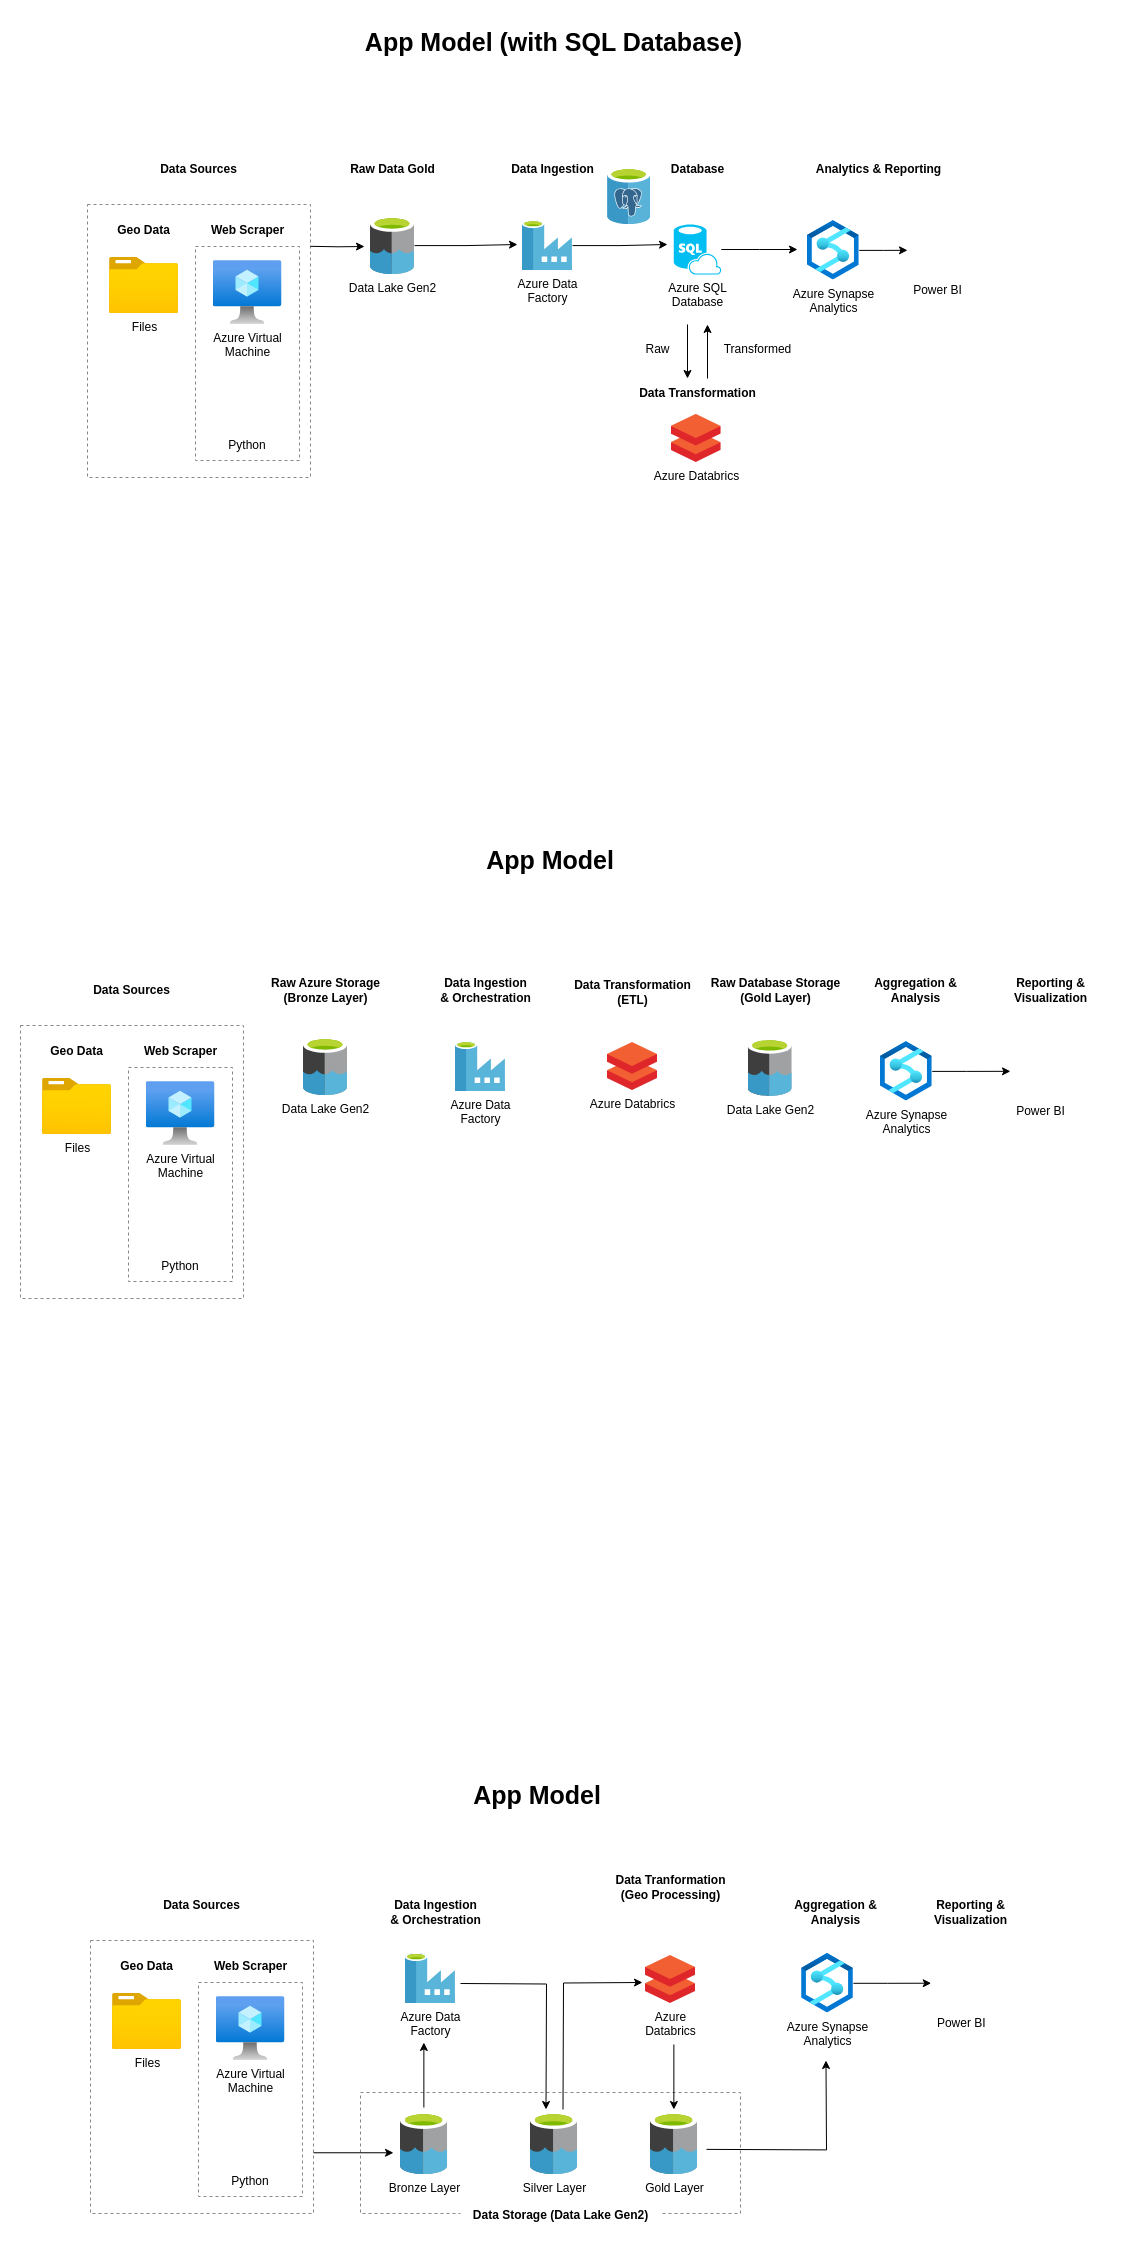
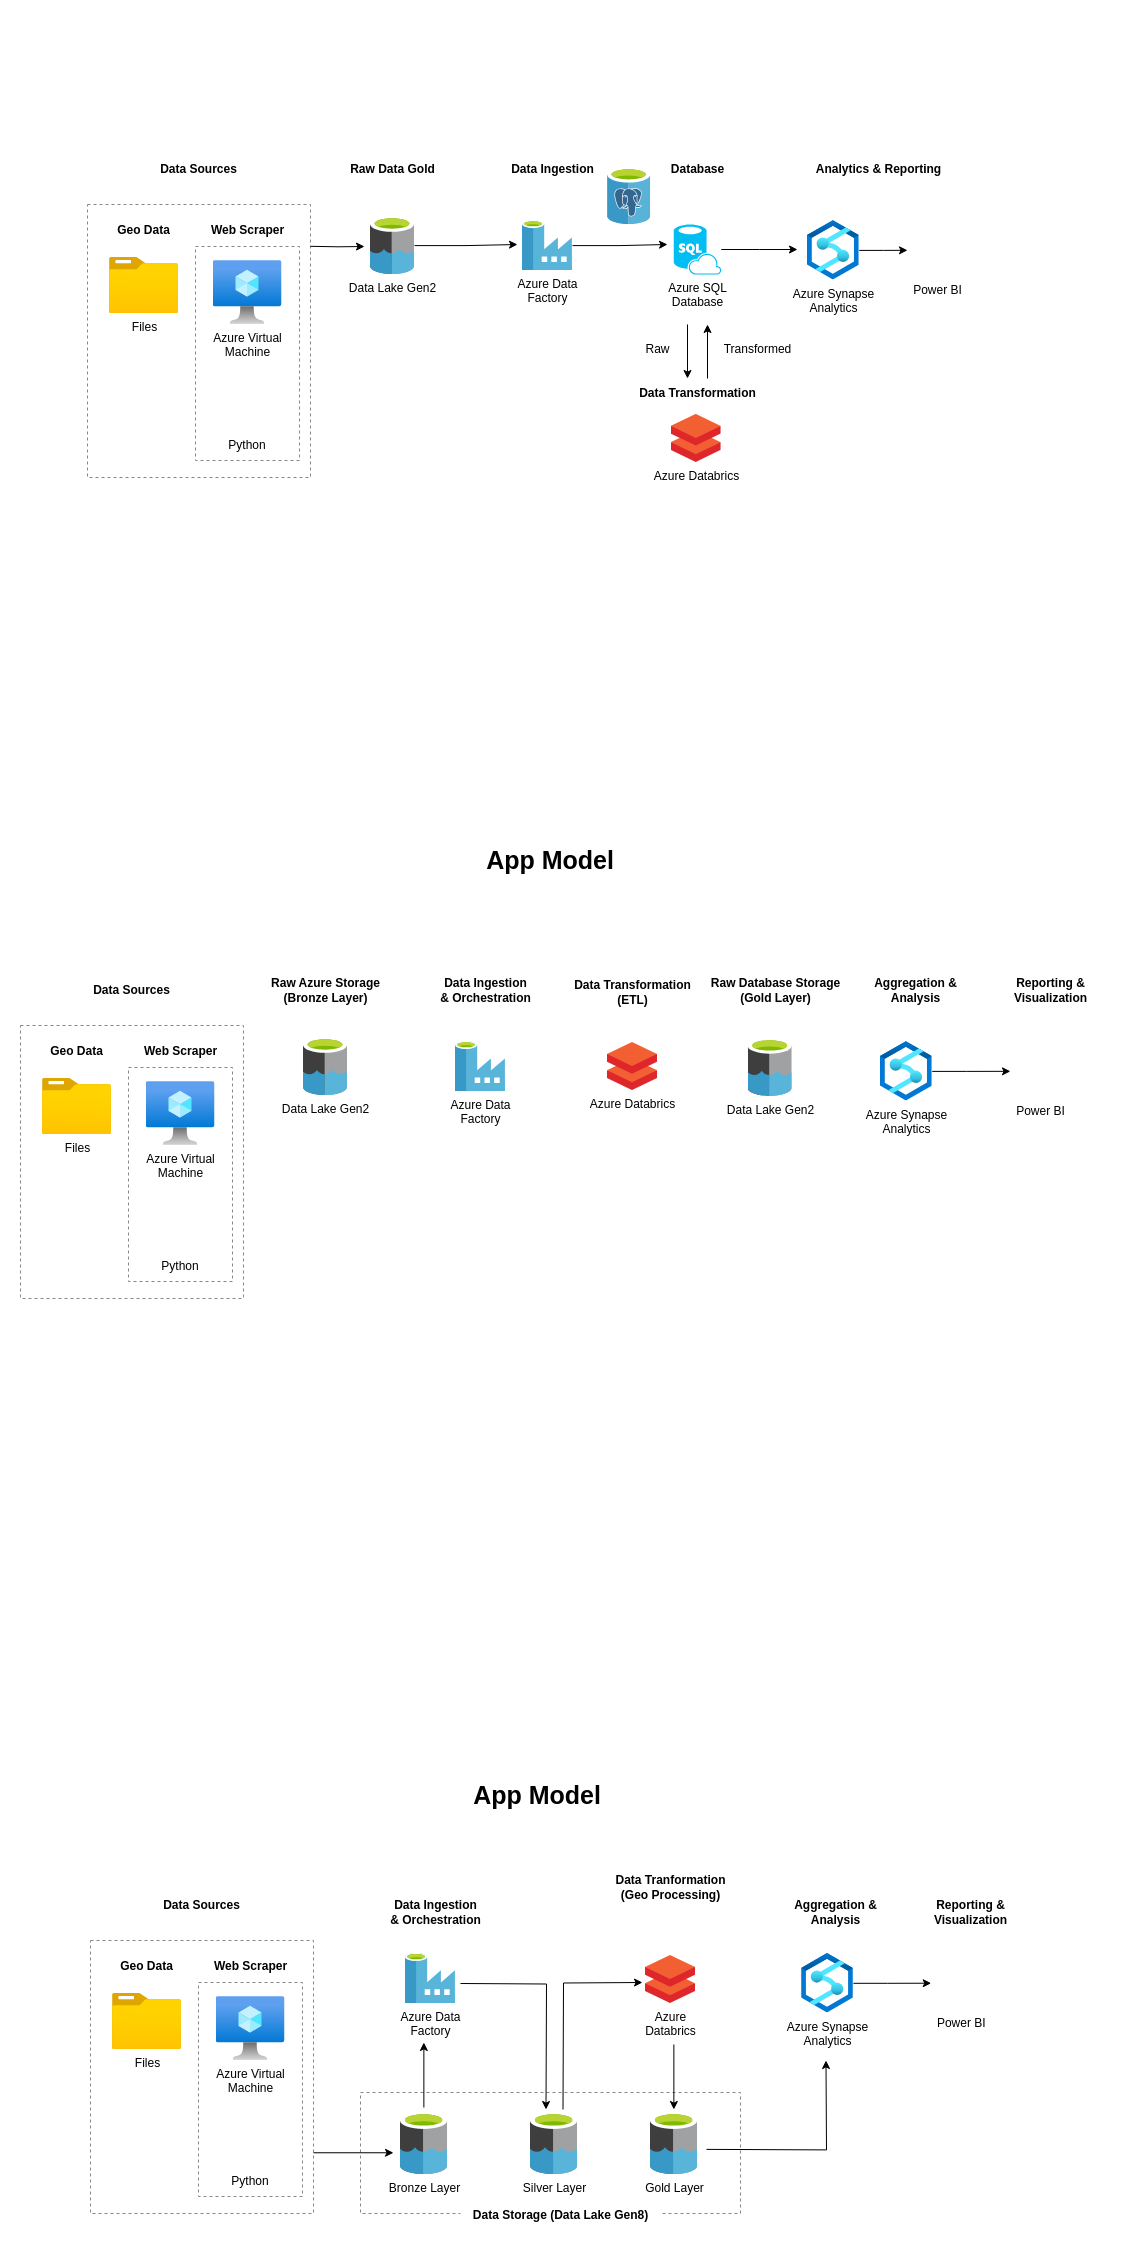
(553, 42) -> none
(561, 2216) -> (561, 2216)
